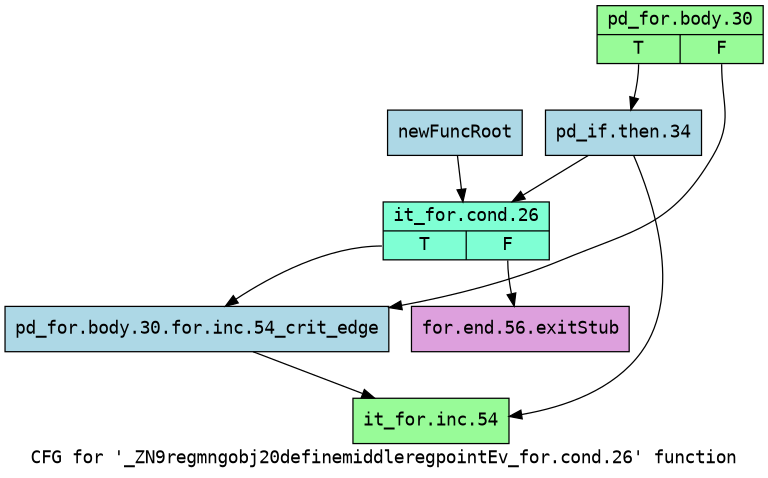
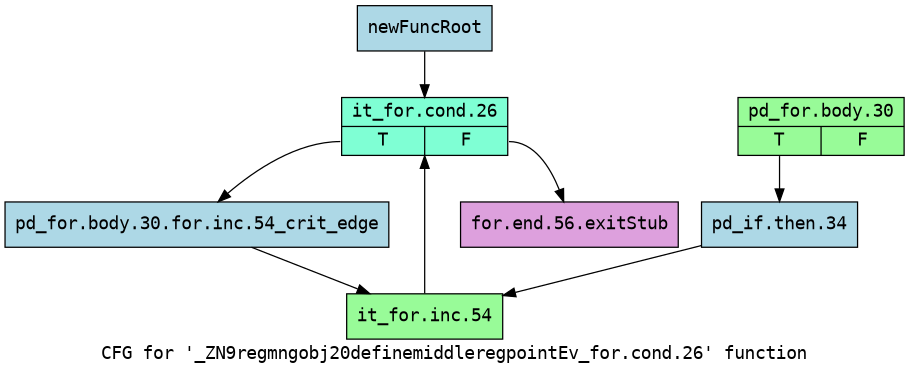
(556, 175) -> (425, 231)
(616, 239) -> none
